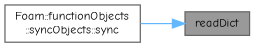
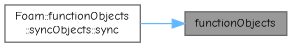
(217, 24) -> (236, 24)
